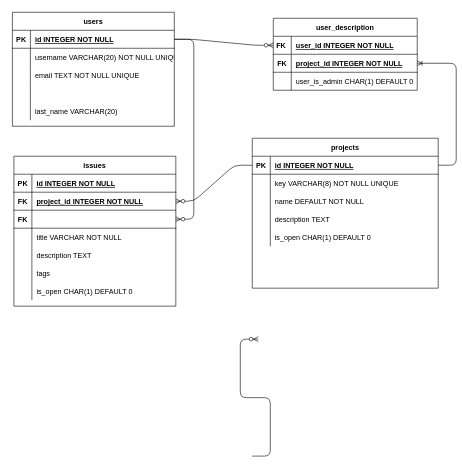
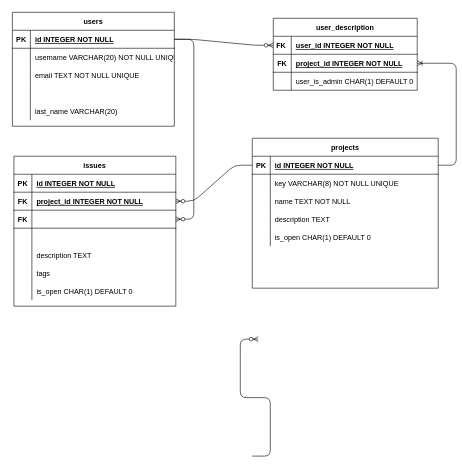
(314, 202) -> (308, 202)
(104, 237) -> none
